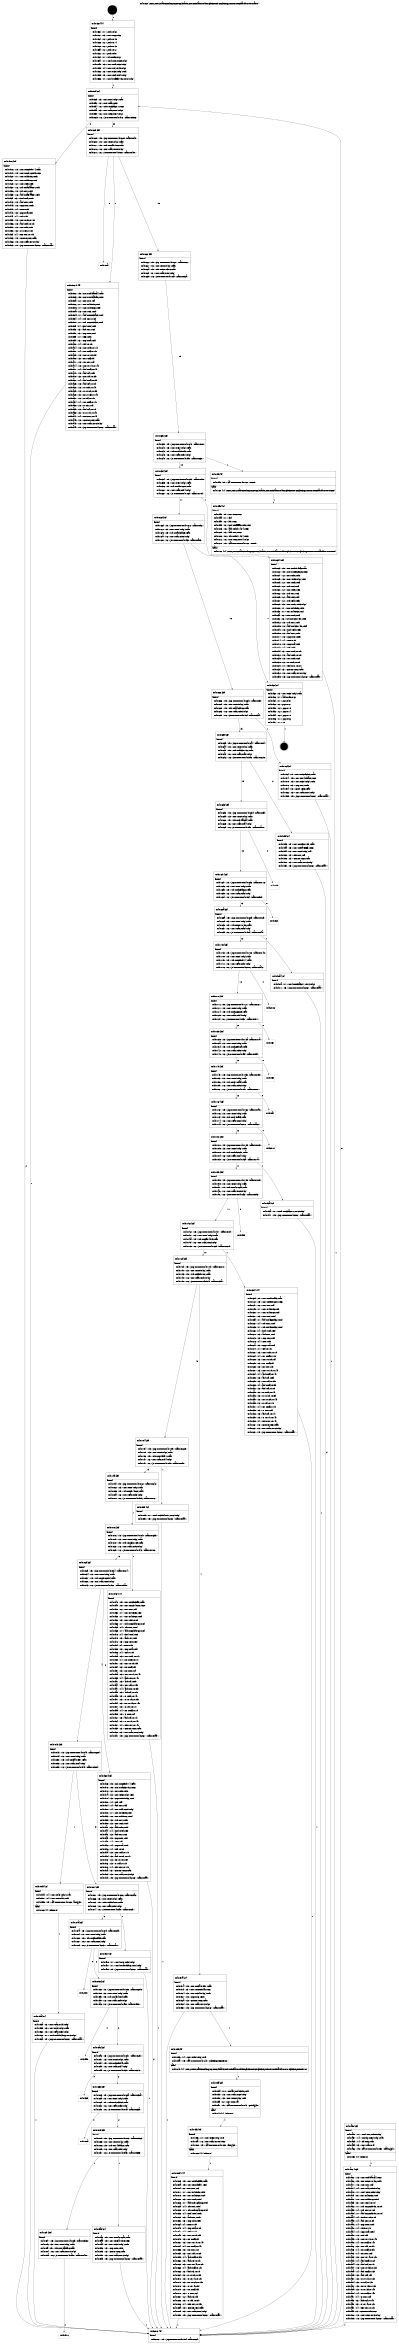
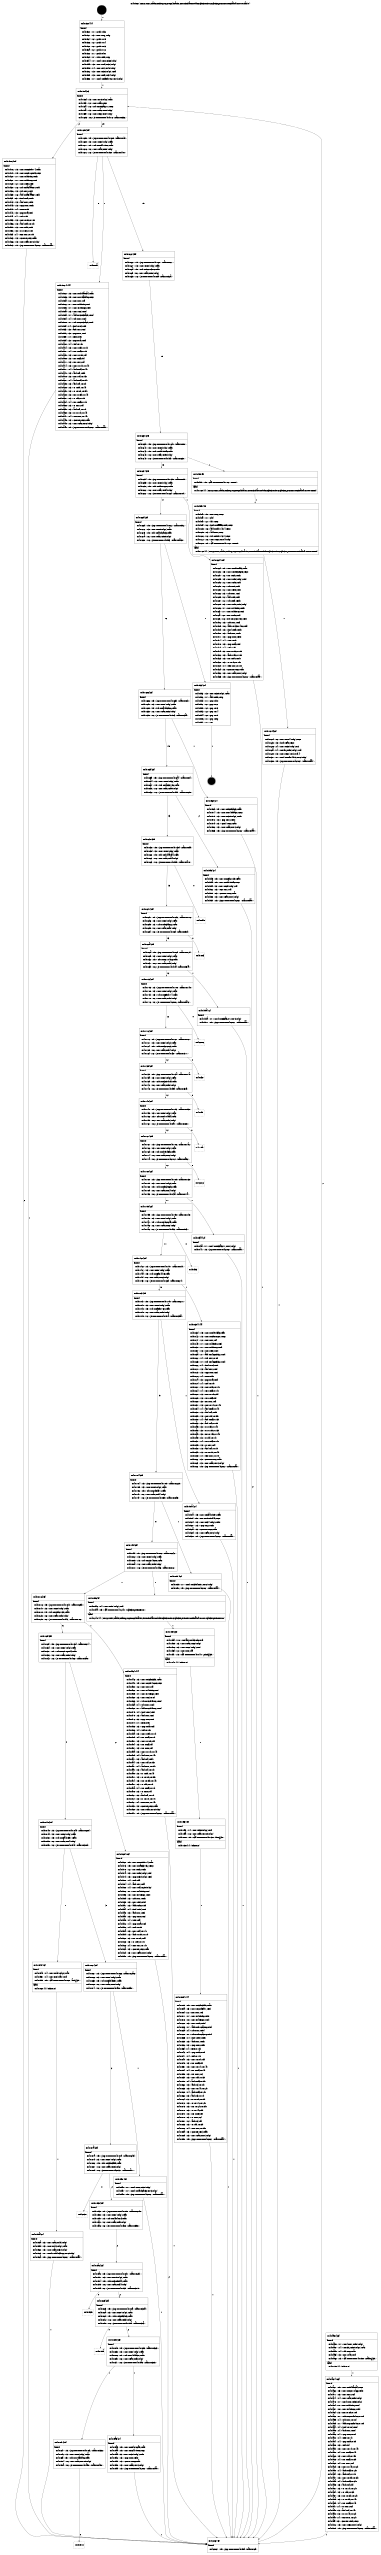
none -> (289, 746)
(220, 2028) -> (154, 1583)
(84, 2059) -> none
